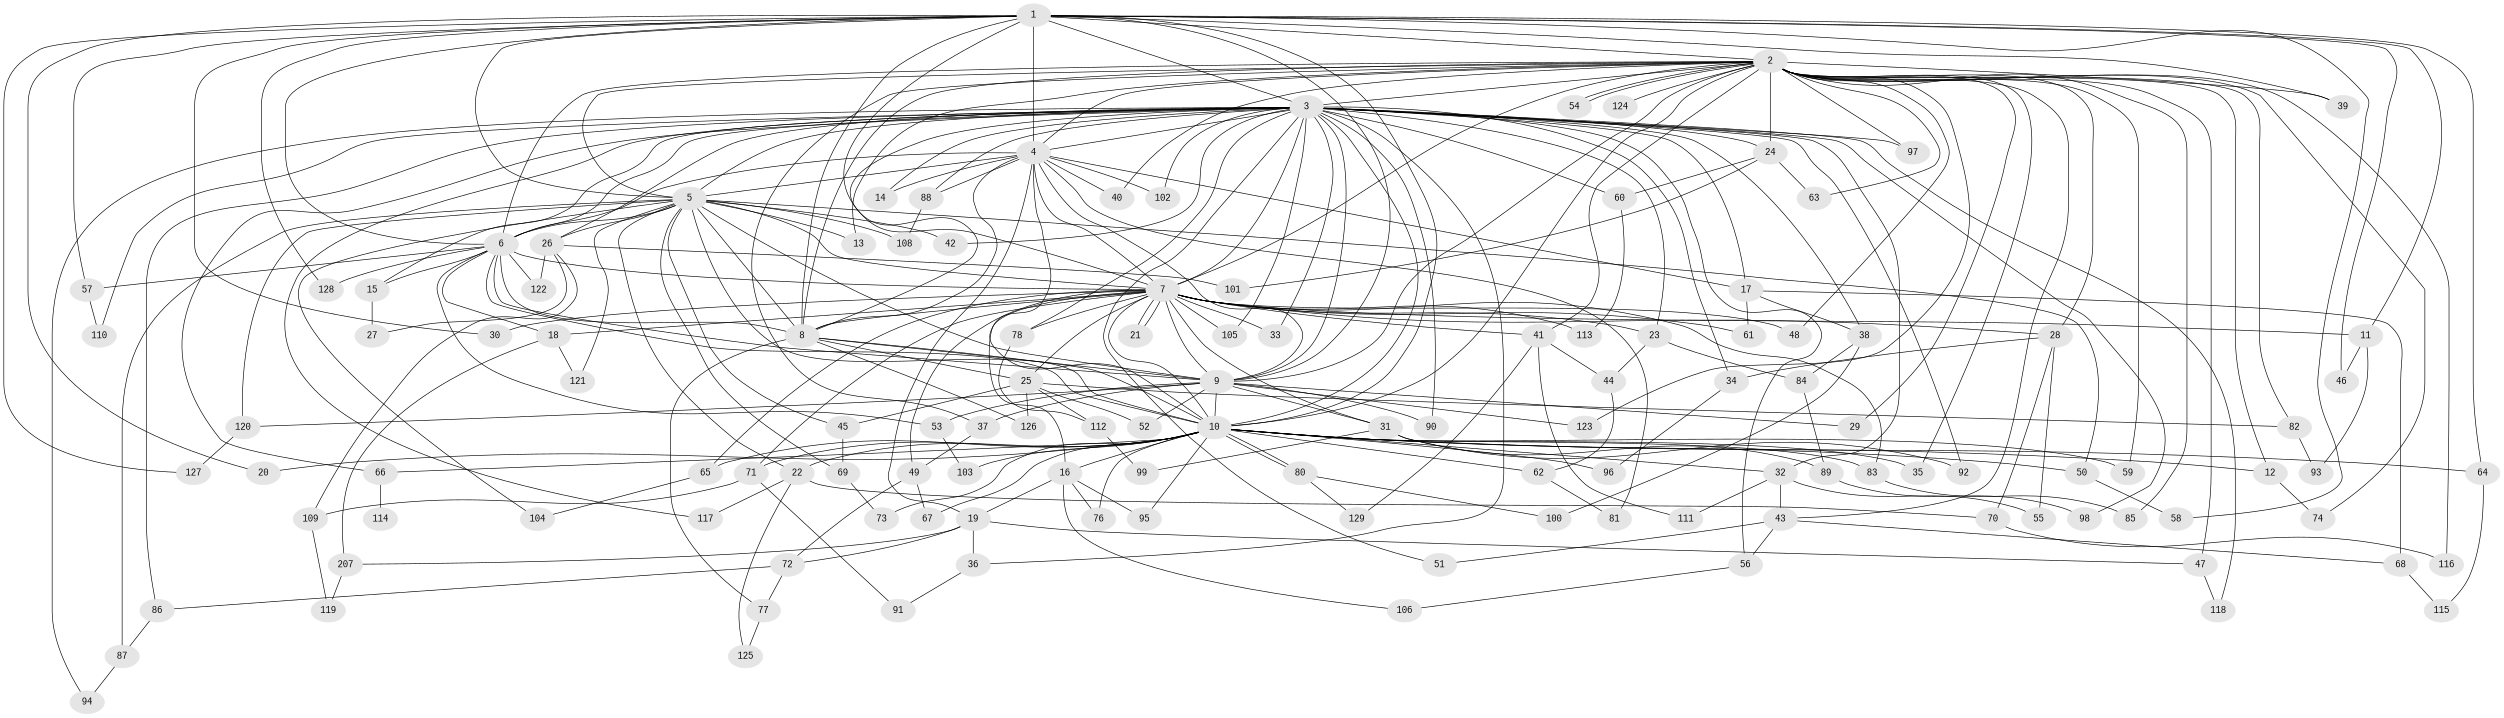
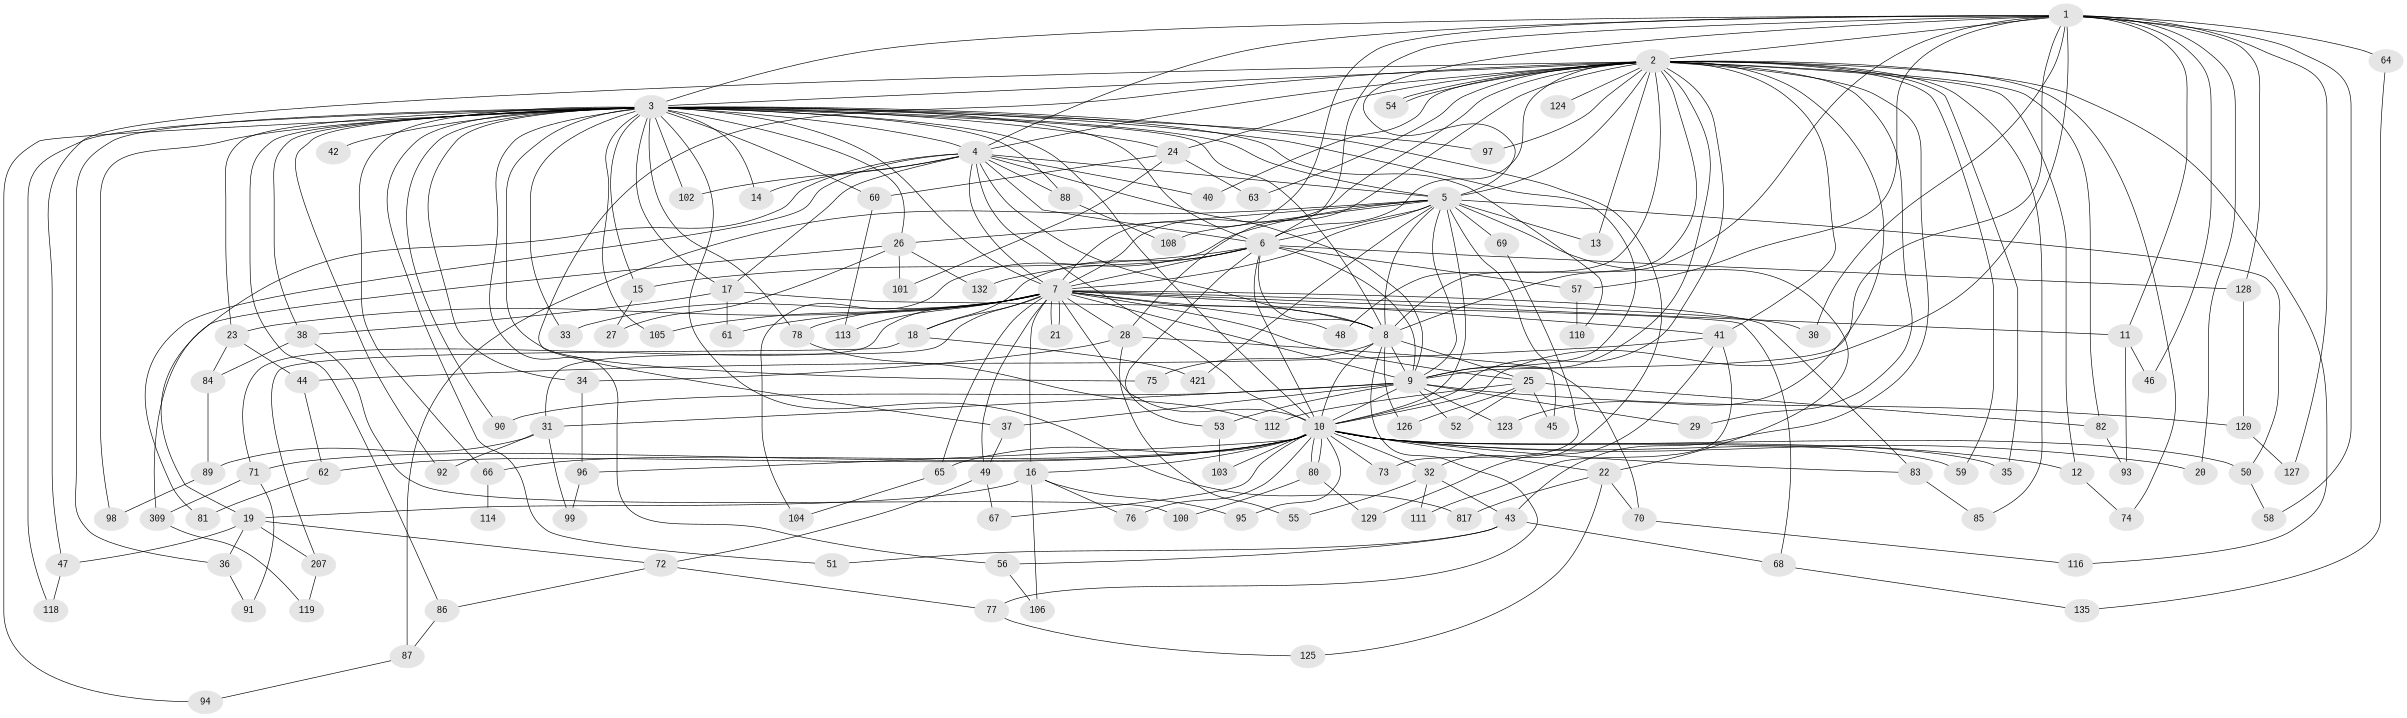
(2343, 107) -> none
(834, 216) -> none
(403, 220) -> (2244, 359)
(539, 290) -> (980, 290)
(578, 382) -> (1198, 382)
none -> (1152, 382)
(843, 450) -> none
(1120, 450) -> (576, 496)
(2096, 453) -> none
(310, 519) -> (157, 519)
(705, 519) -> (1464, 519)
(2441, 611) -> (2082, 611)
